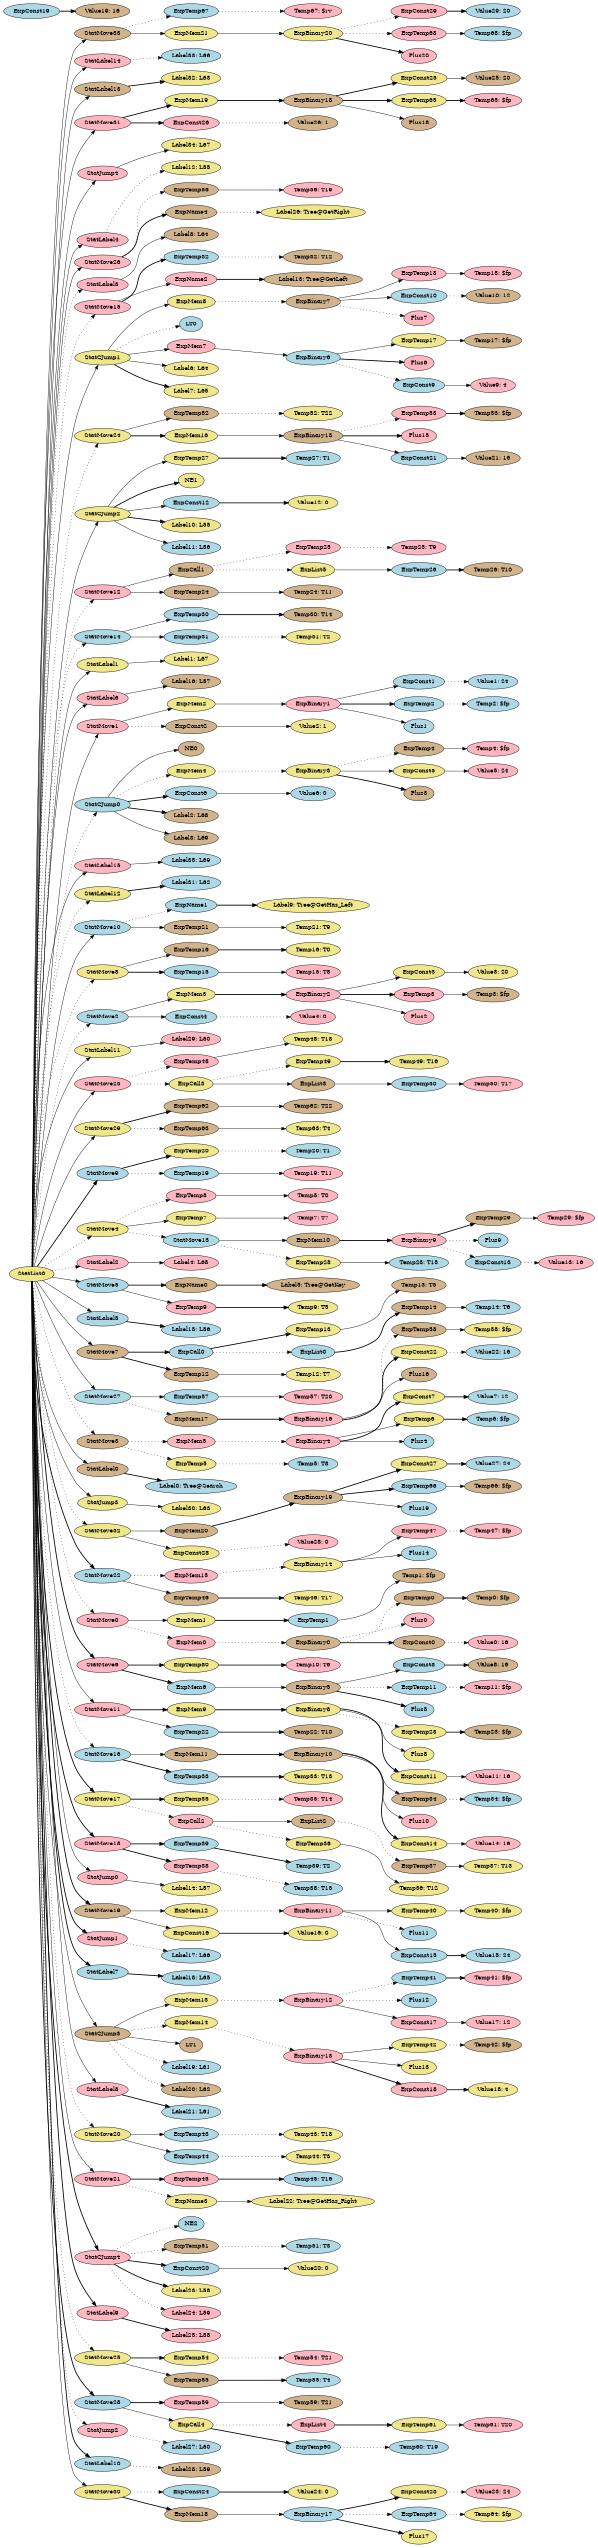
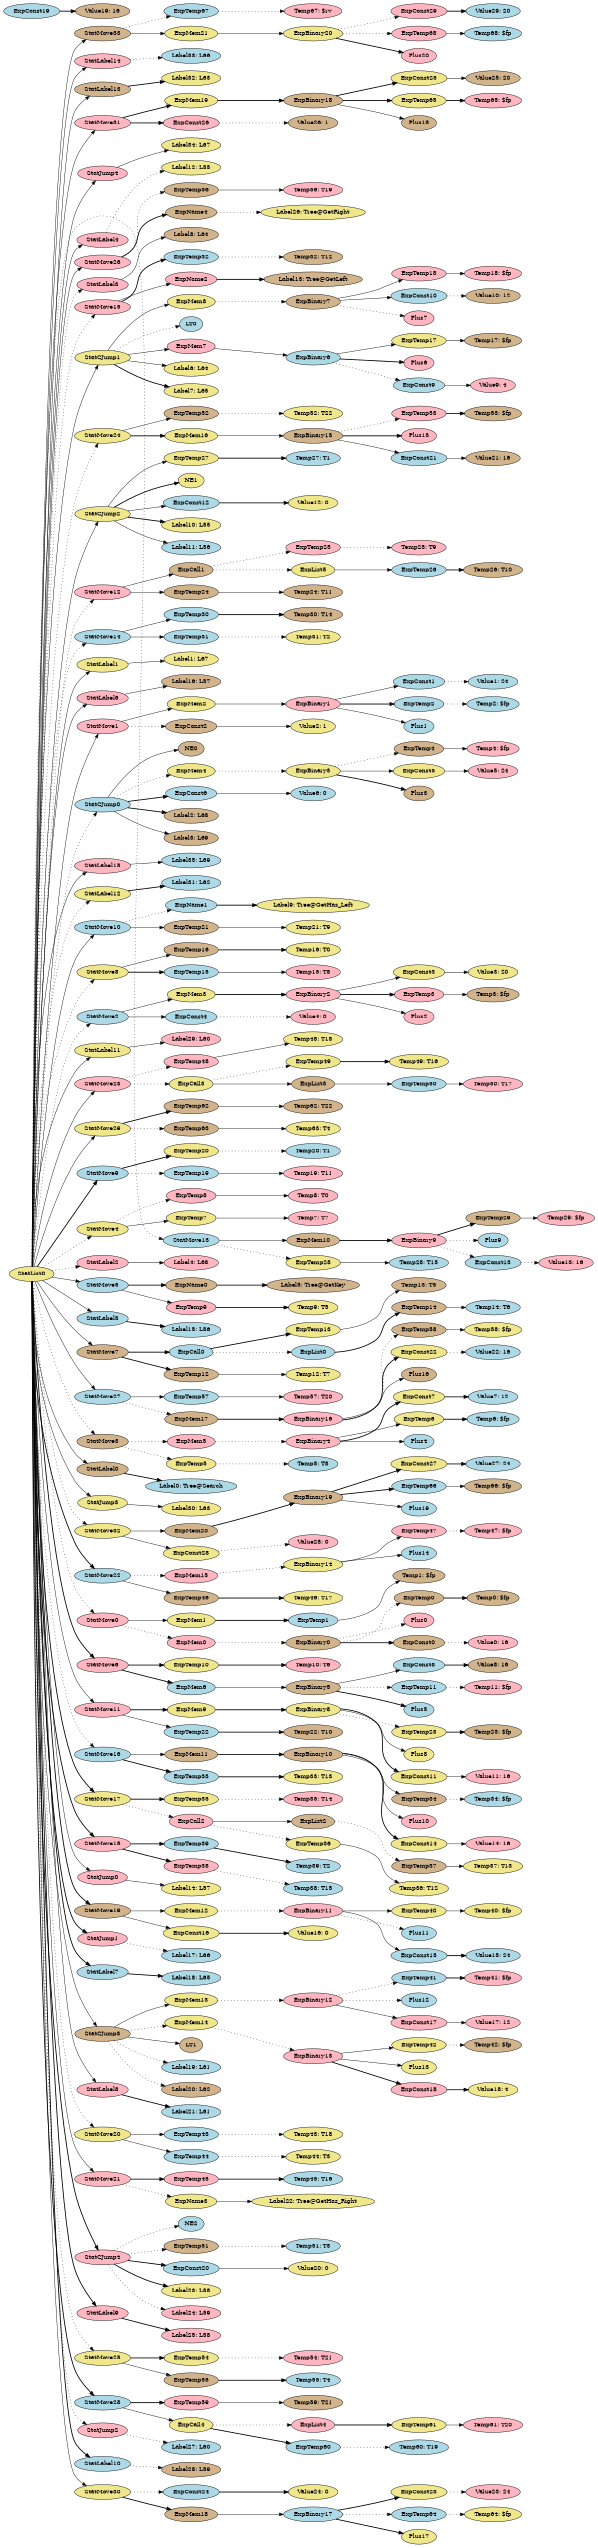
(144, 1234) -> (92, 218)
(191, 1665) -> (191, 1665)
